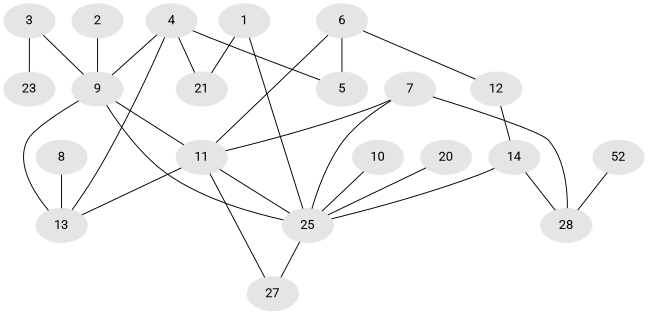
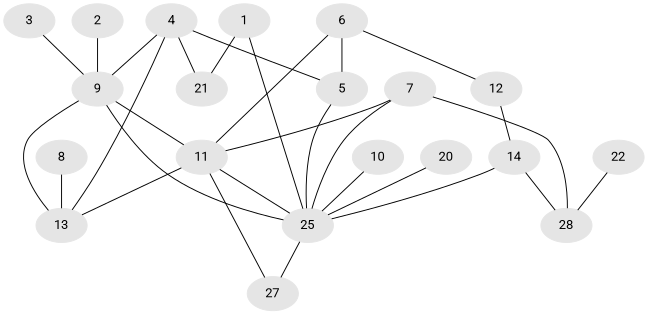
(29, 89) -> none
none -> (309, 154)
(619, 157) -> (619, 157)
